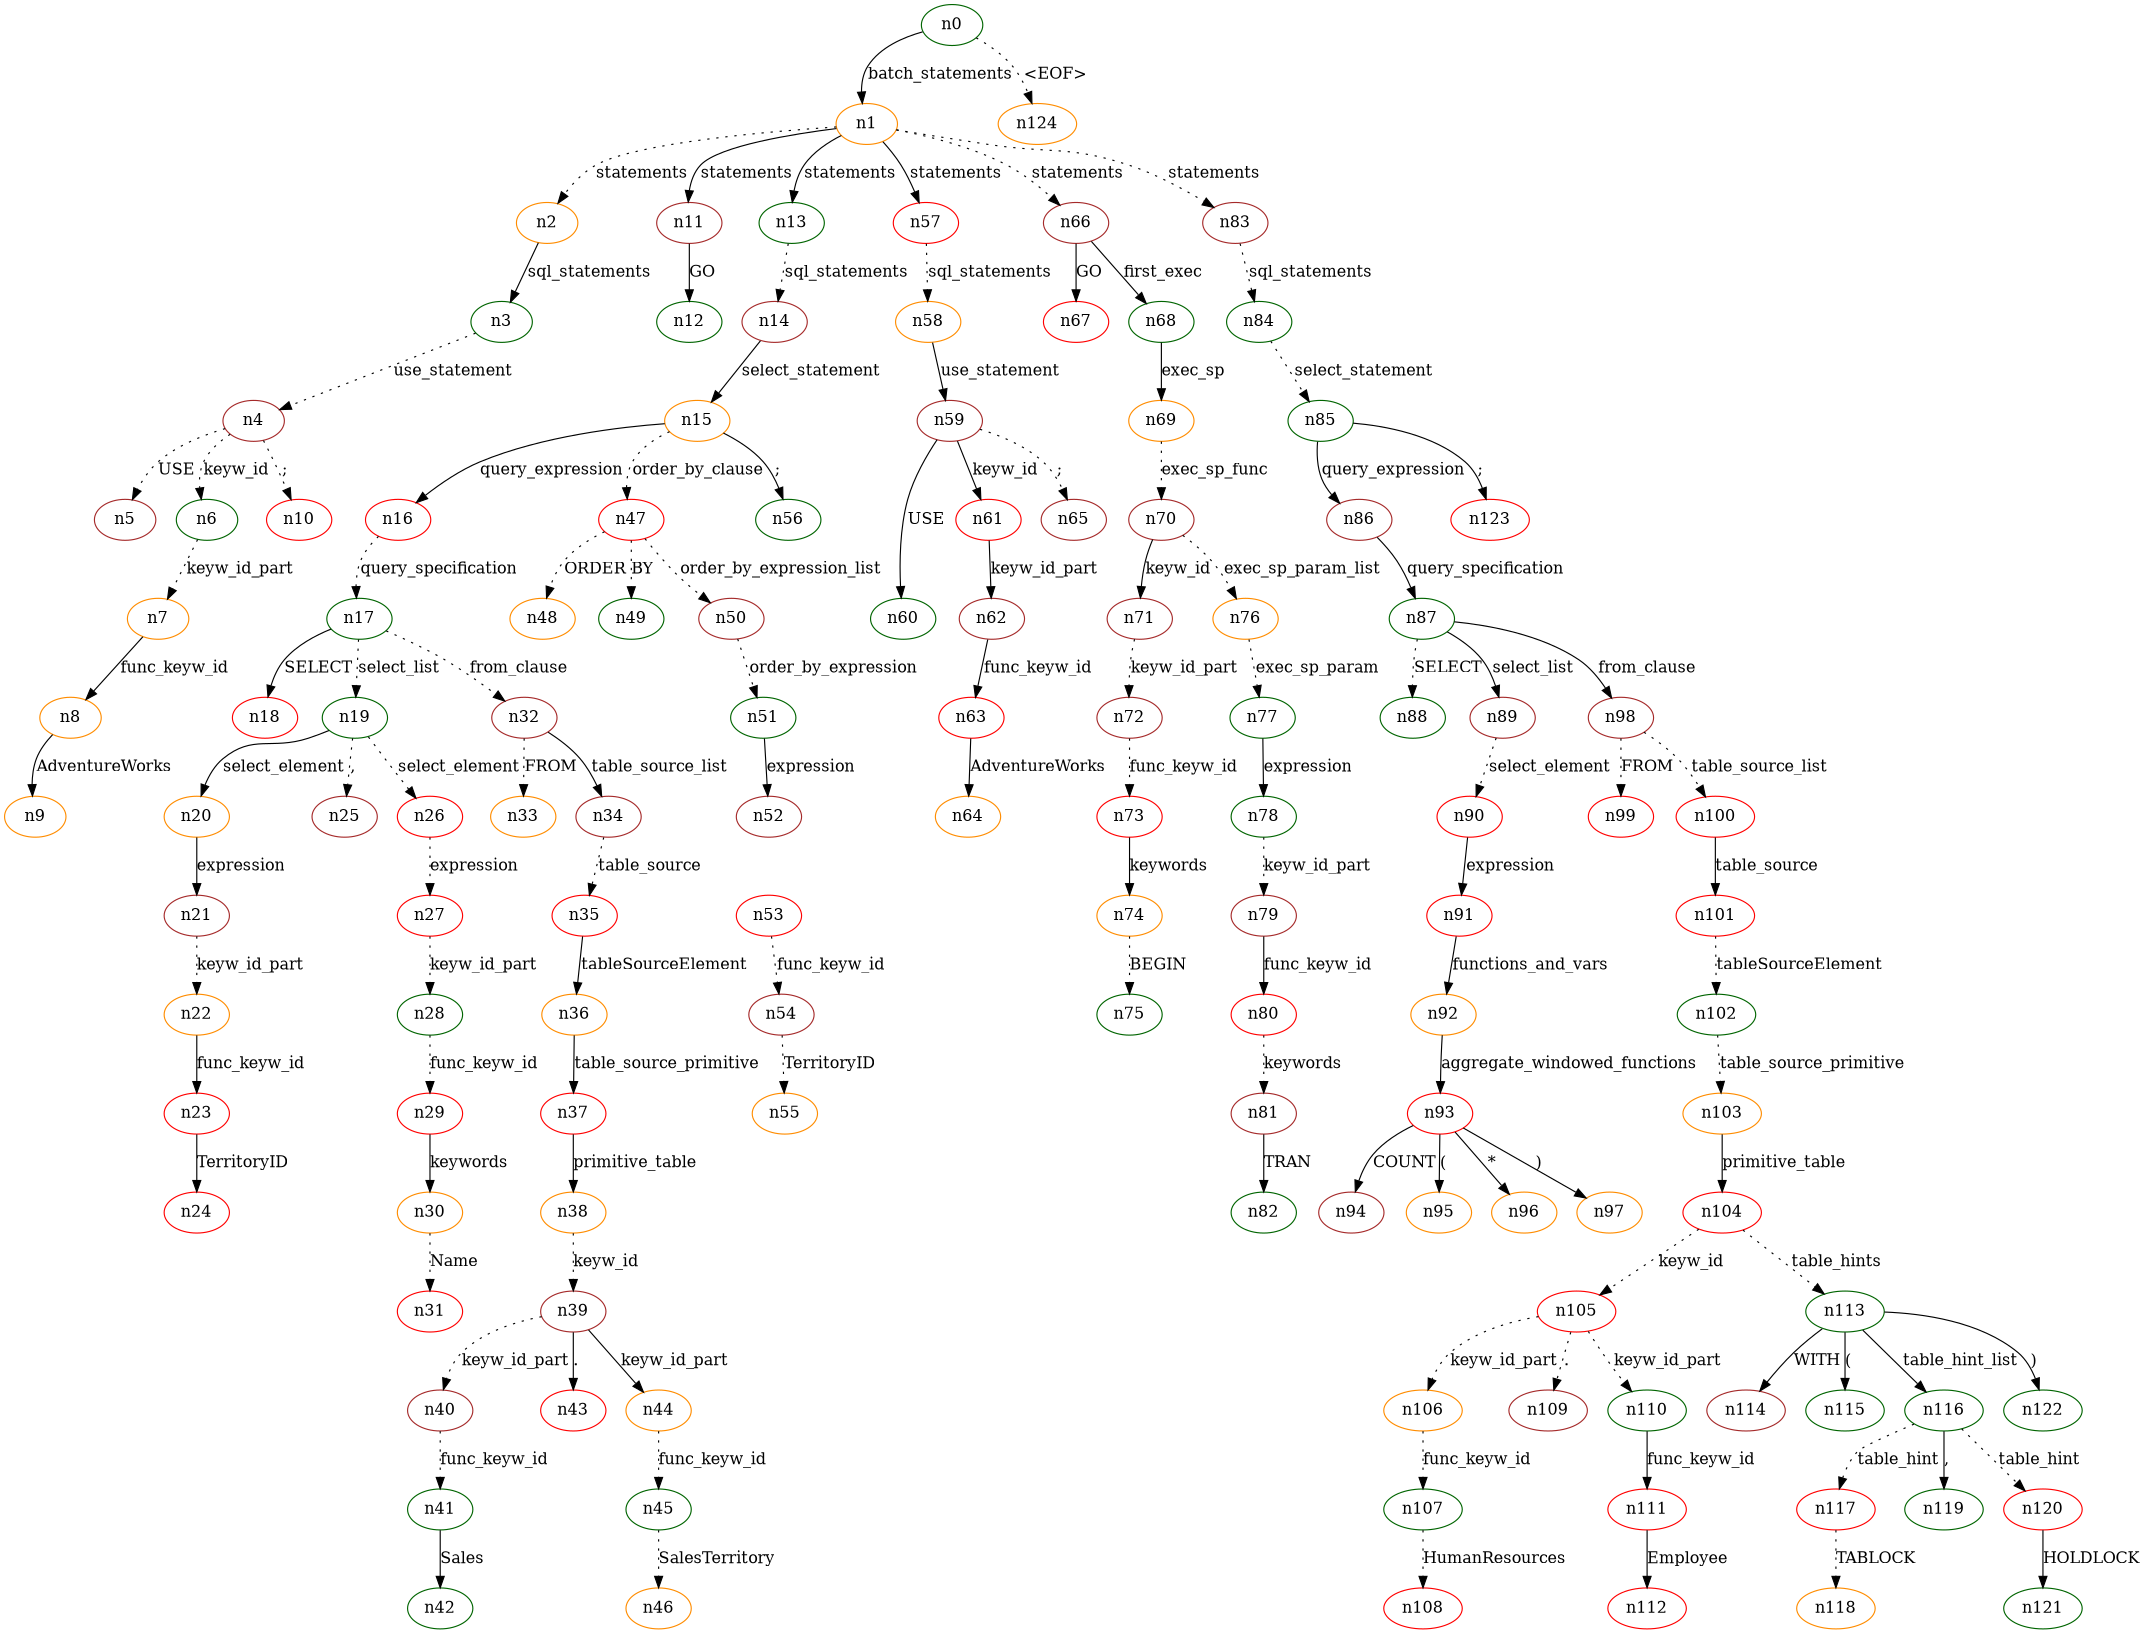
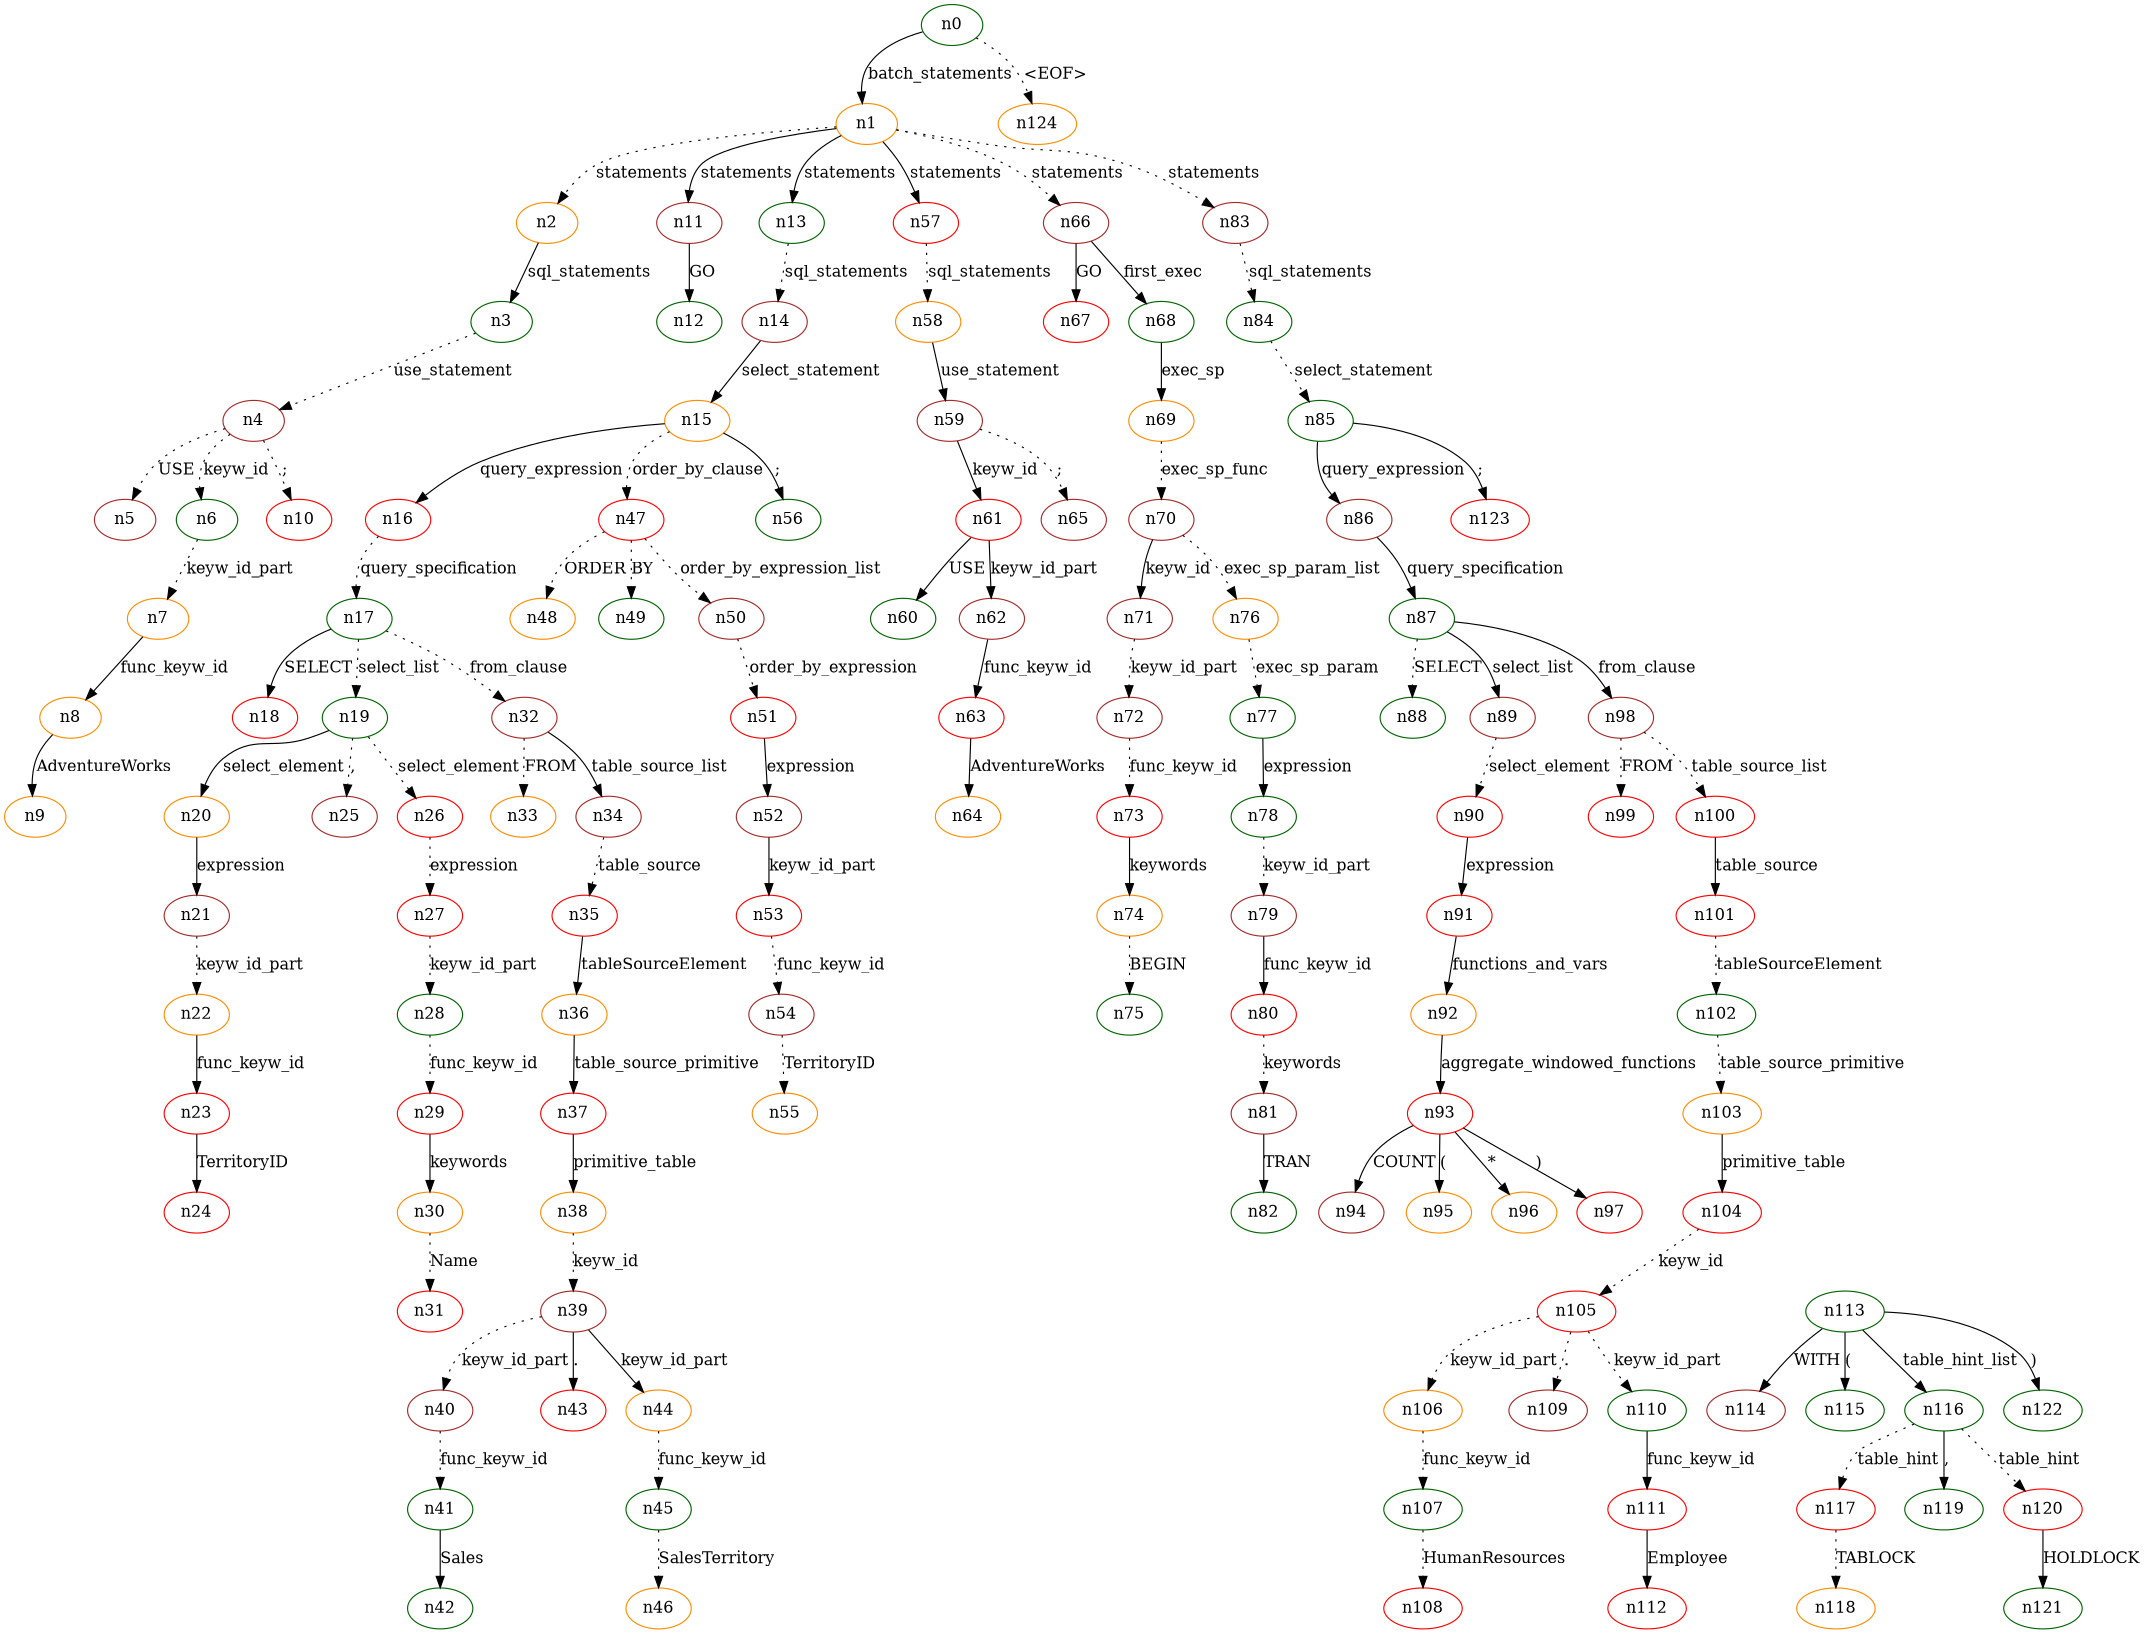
(905, 510) -> (946, 563)
(763, 718) -> (763, 718)
none -> (769, 860)
(1610, 1213) -> (1610, 1213)
(1779, 1258) -> none
